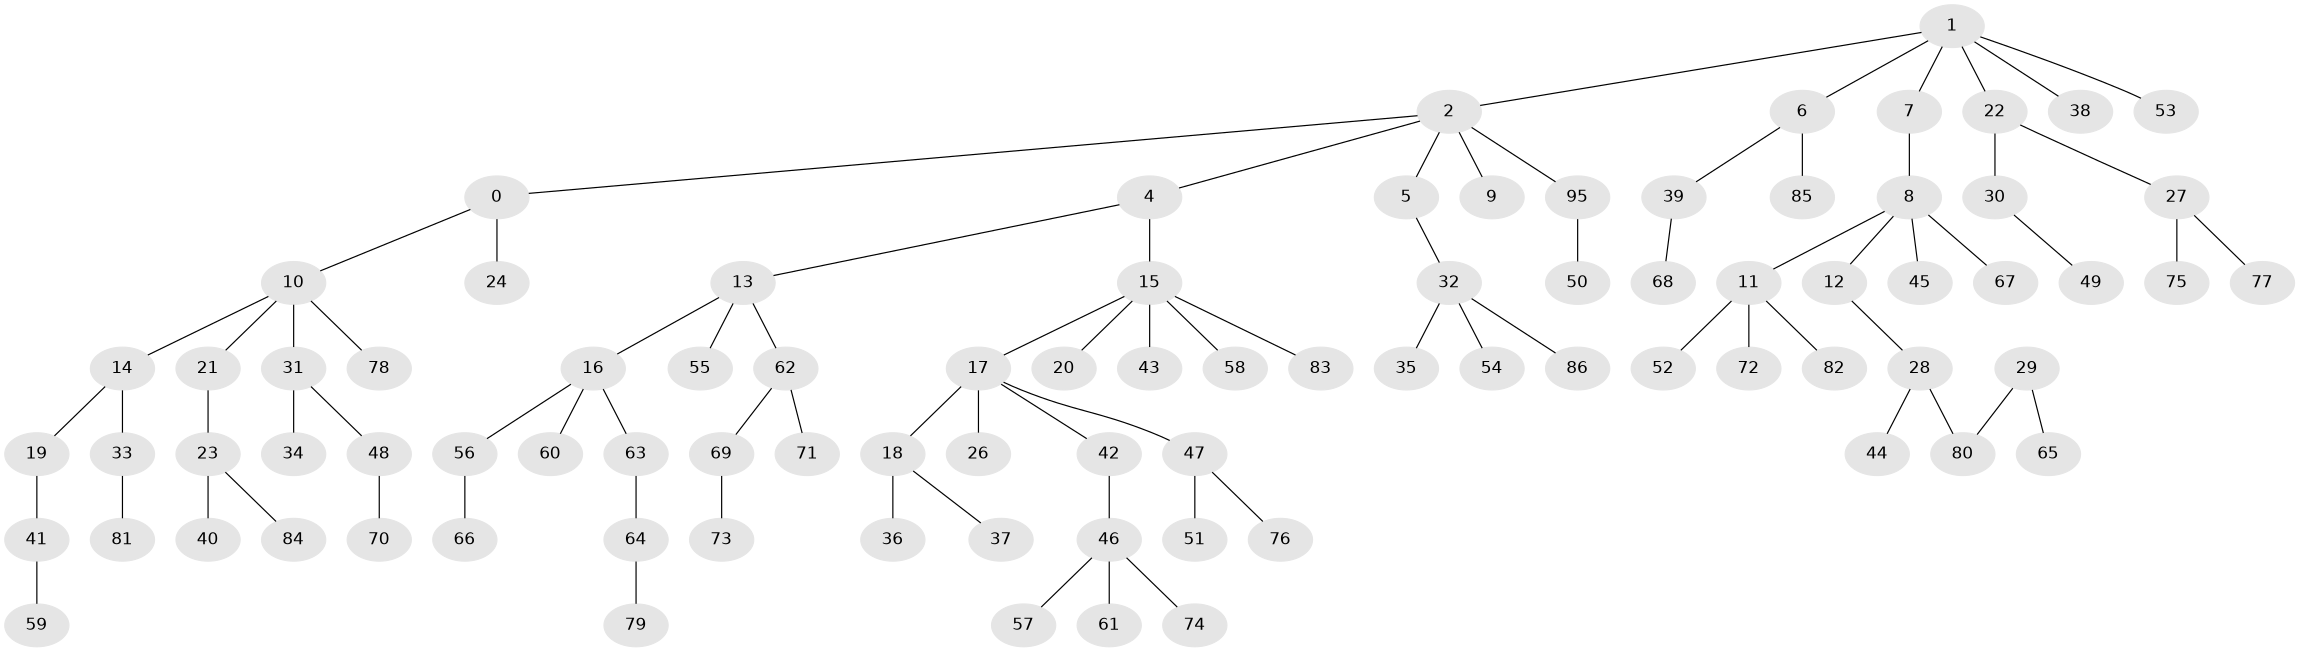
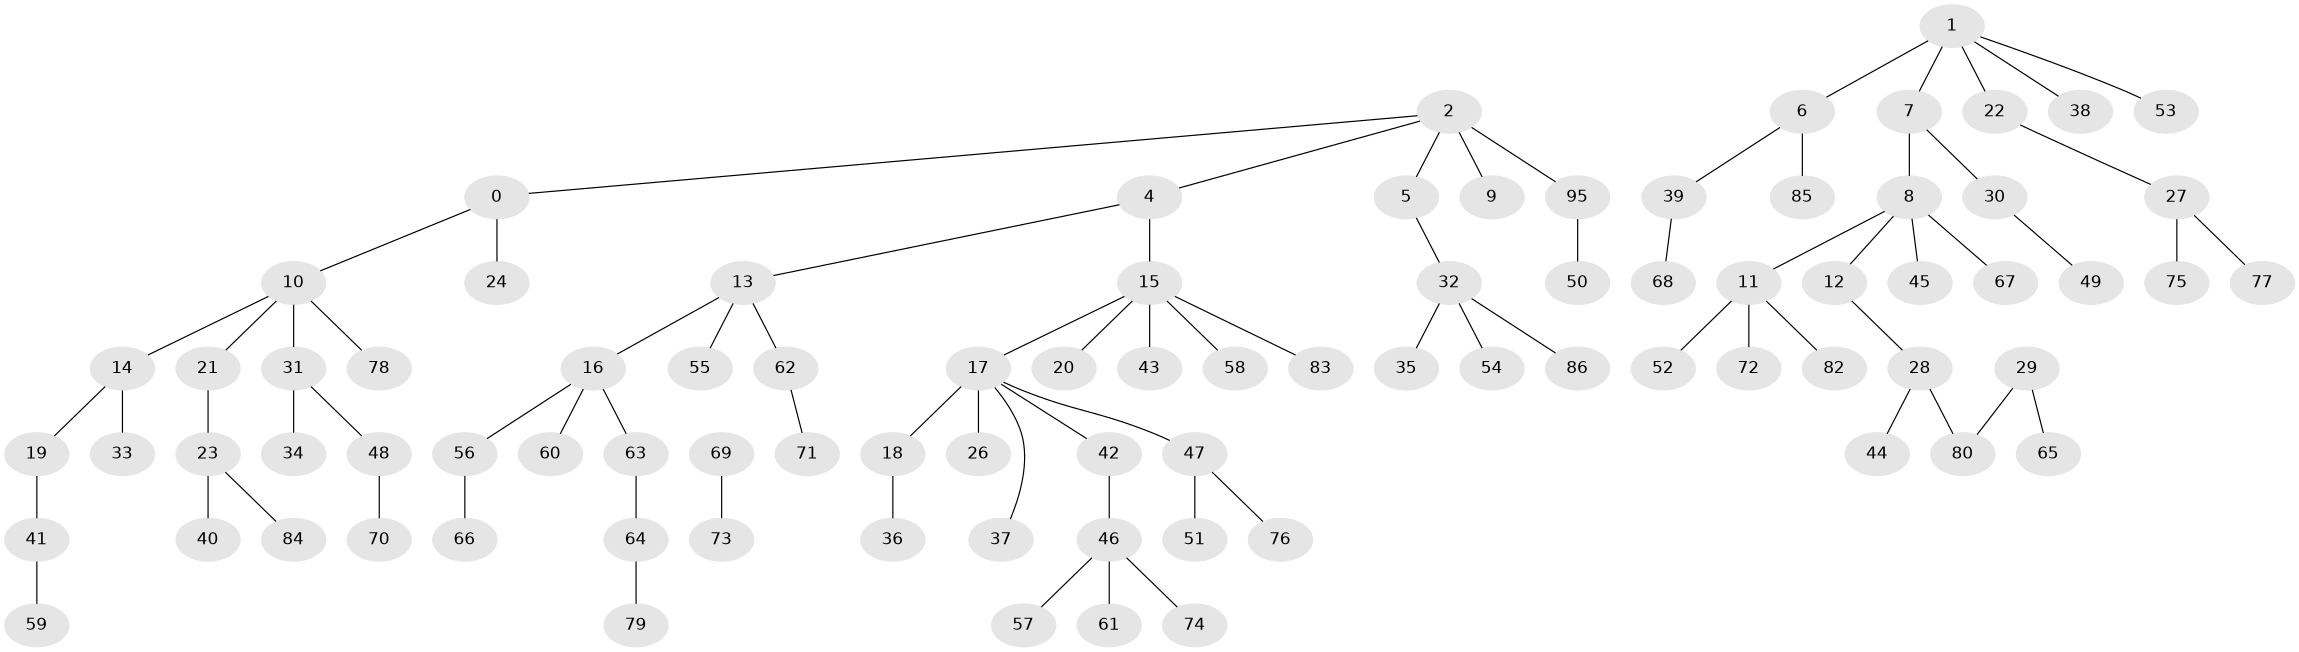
(1701, 69) -> none
(1995, 155) -> (1952, 154)
(754, 411) -> none
(947, 497) -> (1024, 450)
(122, 540) -> none
